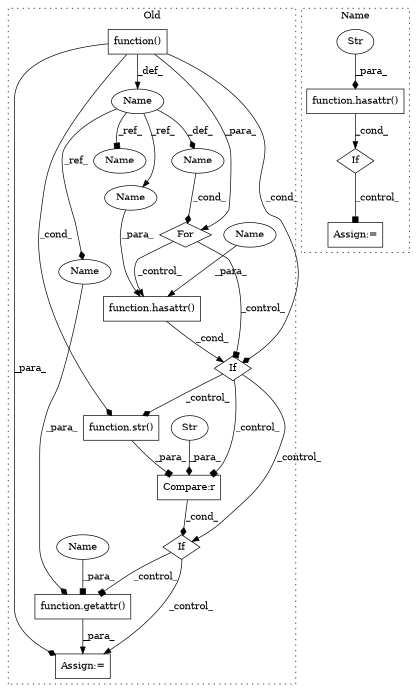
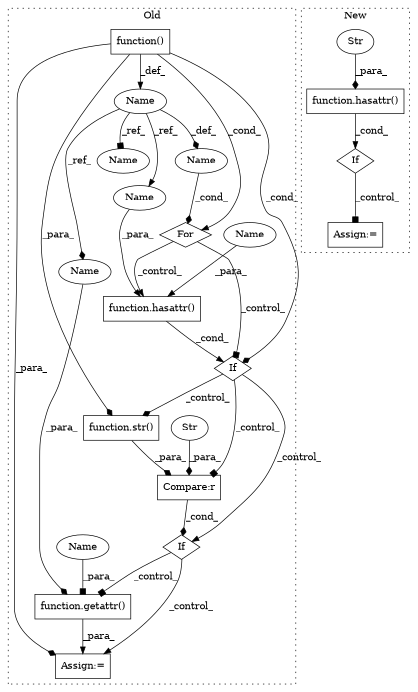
(355, 16) -> (355, 16)
(240, 131) -> (244, 131)
(56, 235) -> (58, 235)
(148, 457) -> (147, 456)
